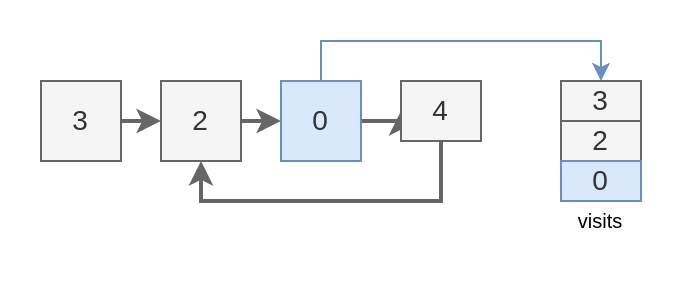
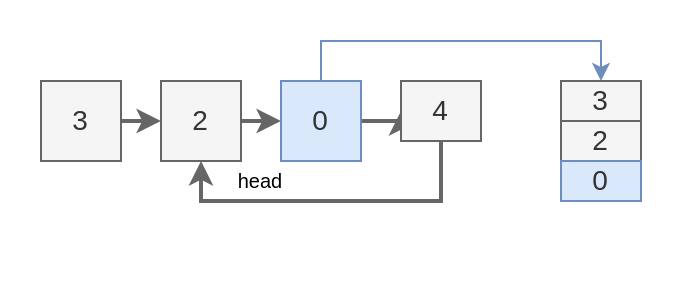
none -> (261, 181)
(601, 221) -> none
